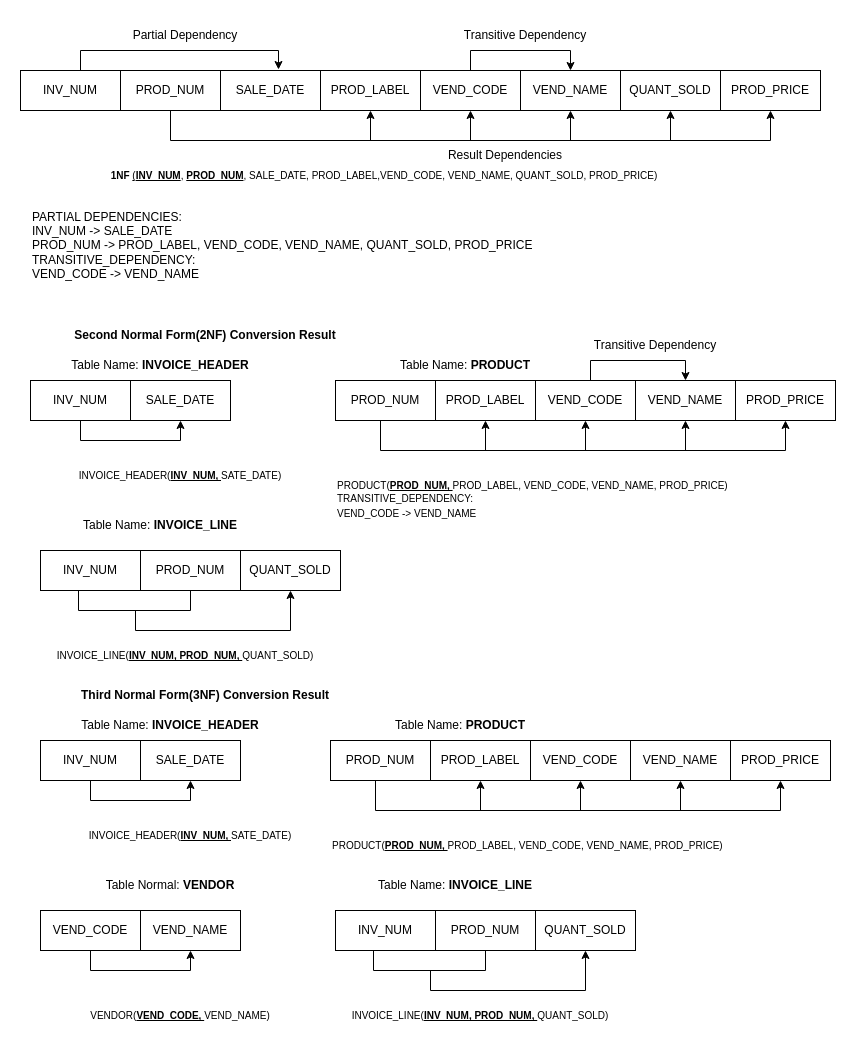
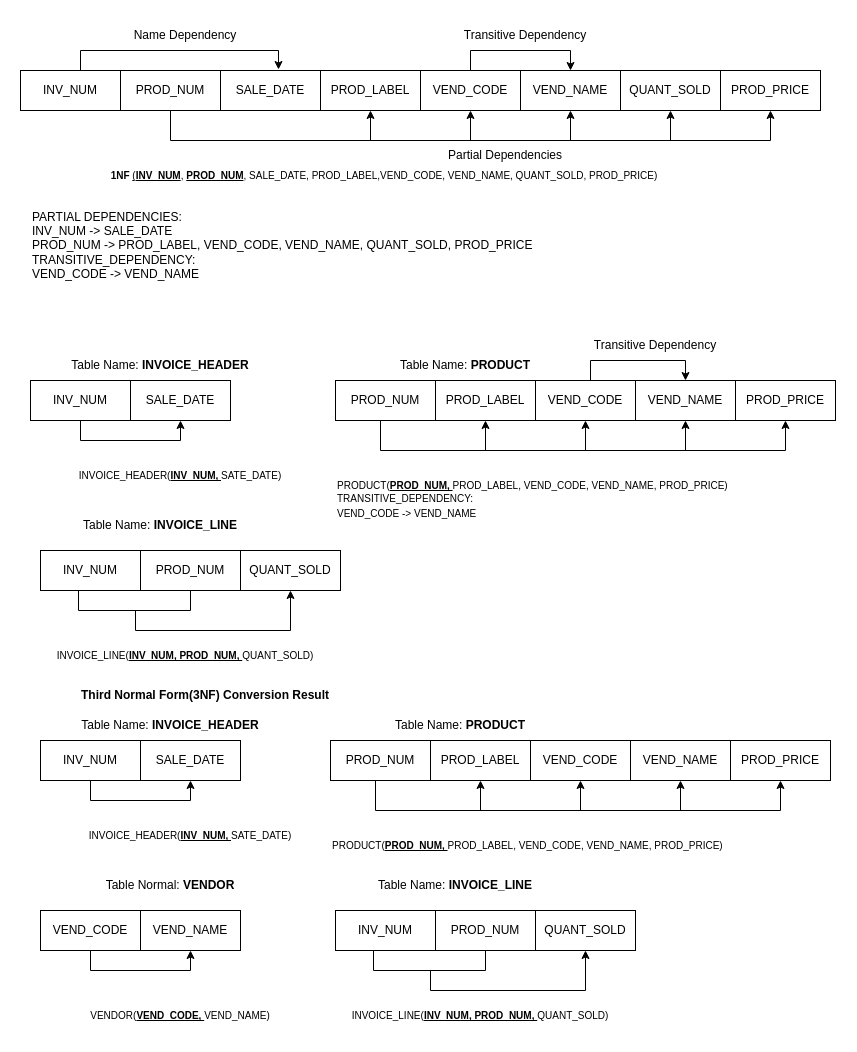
(186, 36) -> (186, 36)
(506, 156) -> (506, 156)
(206, 336) -> none
